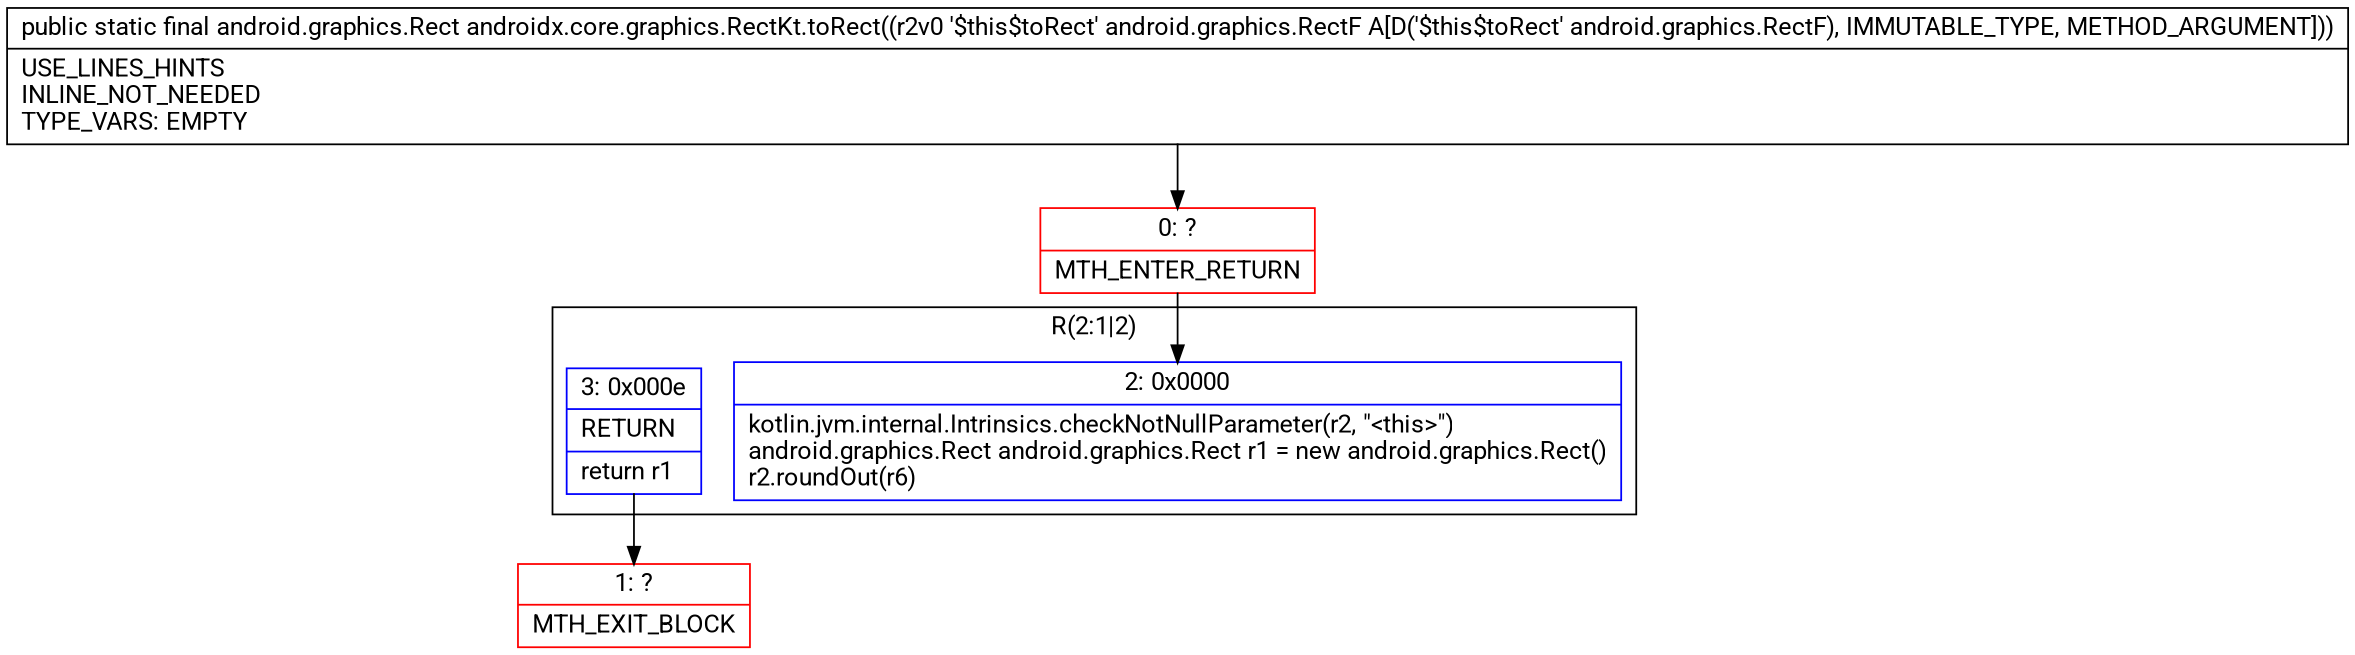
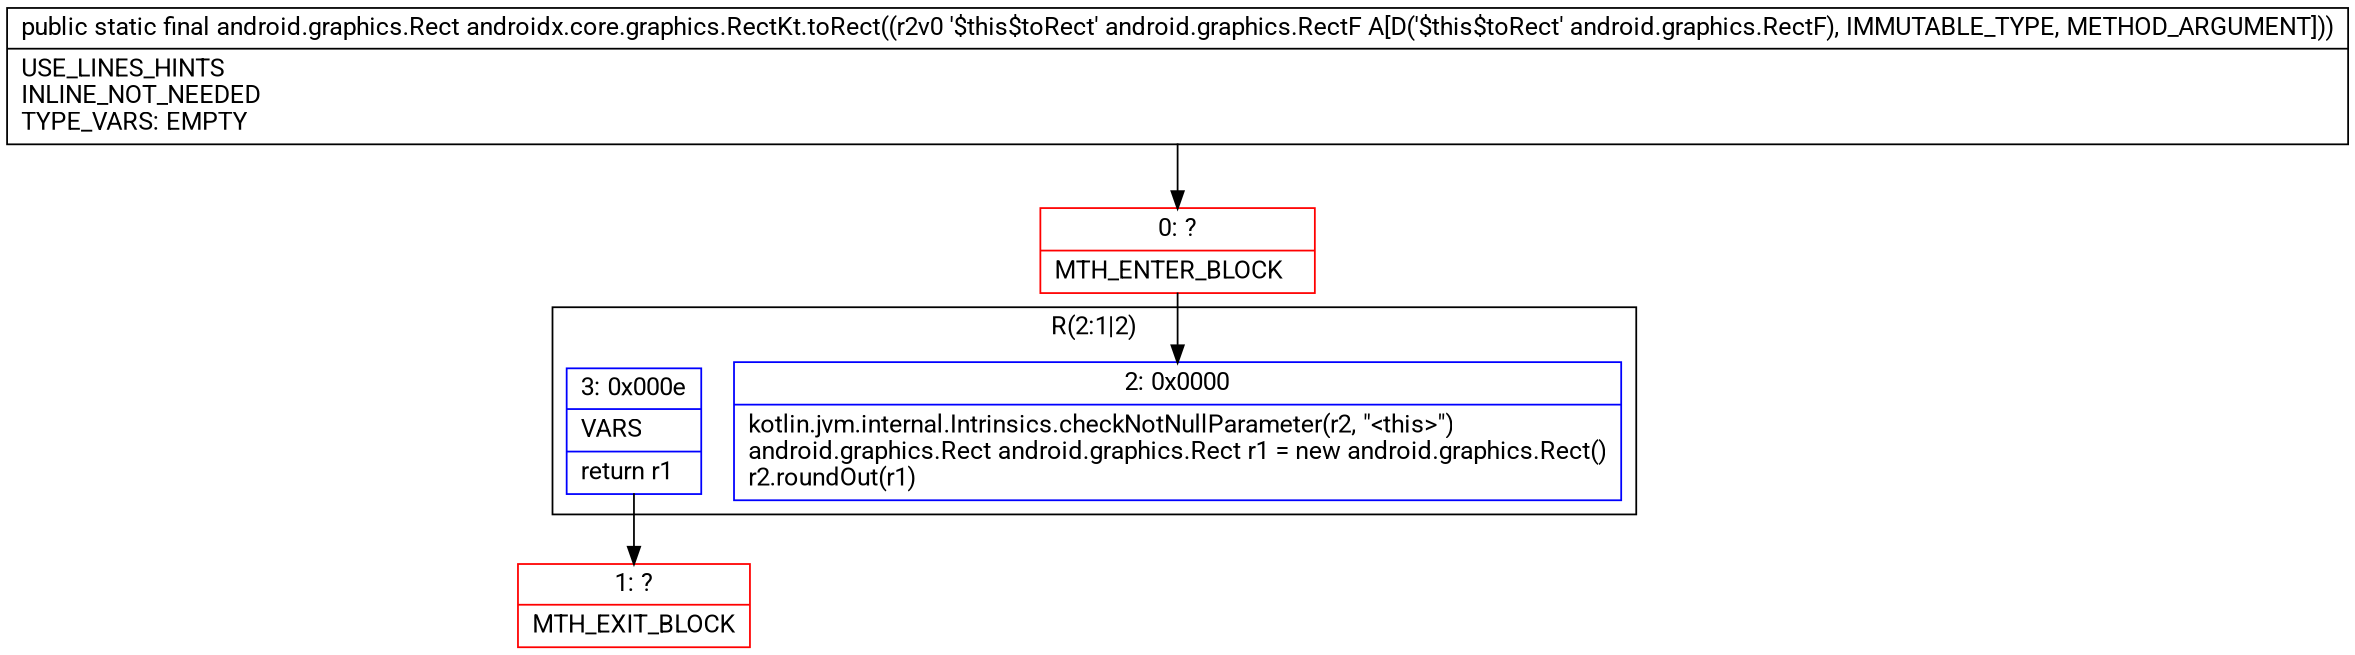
(1178, 271) -> (1170, 271)
(629, 429) -> (612, 429)
(832, 478) -> (832, 478)
